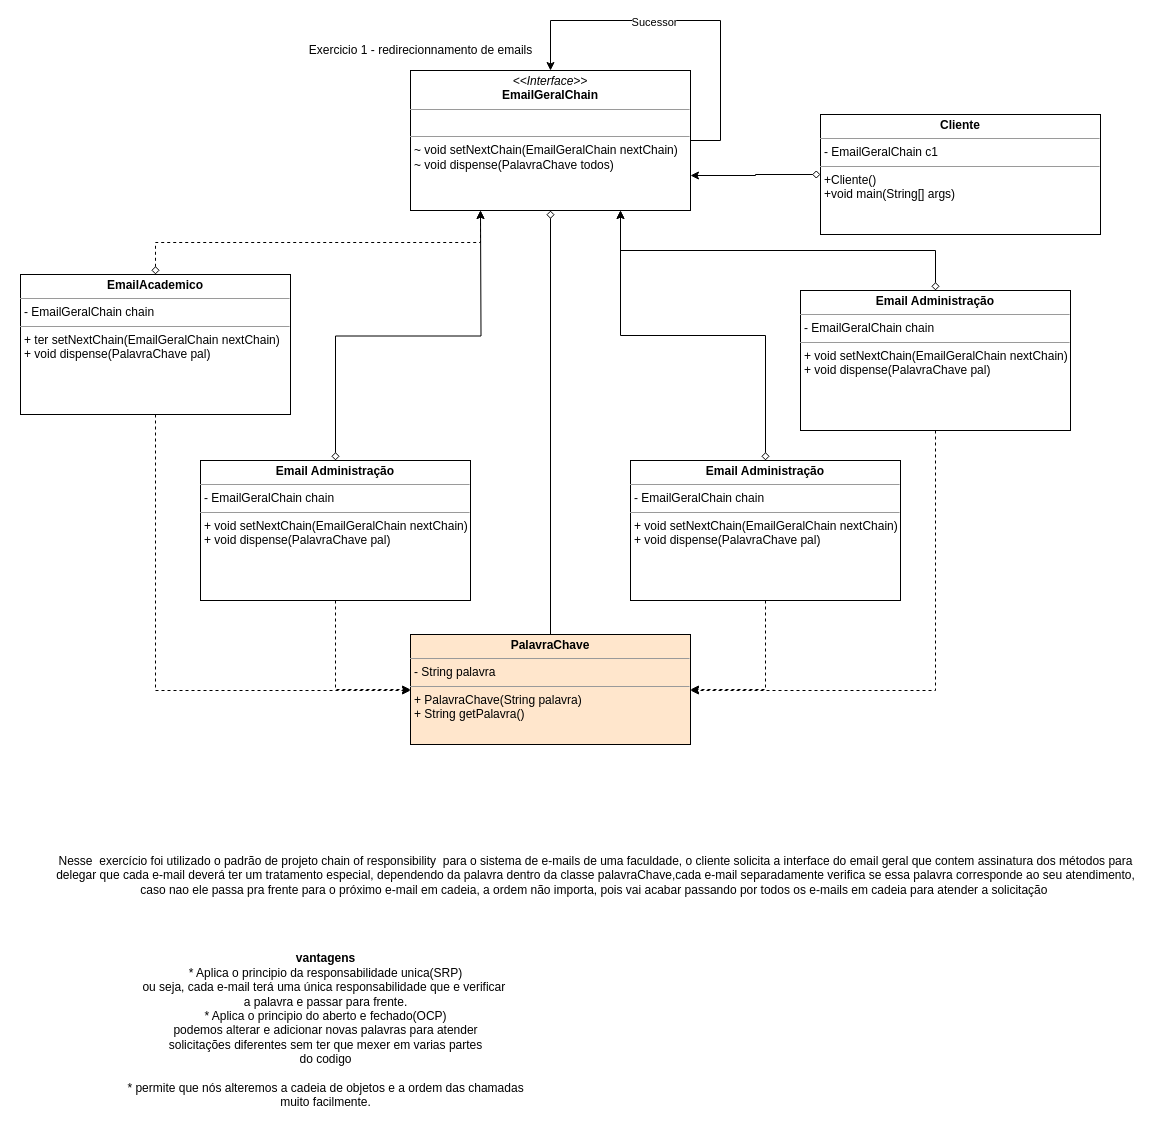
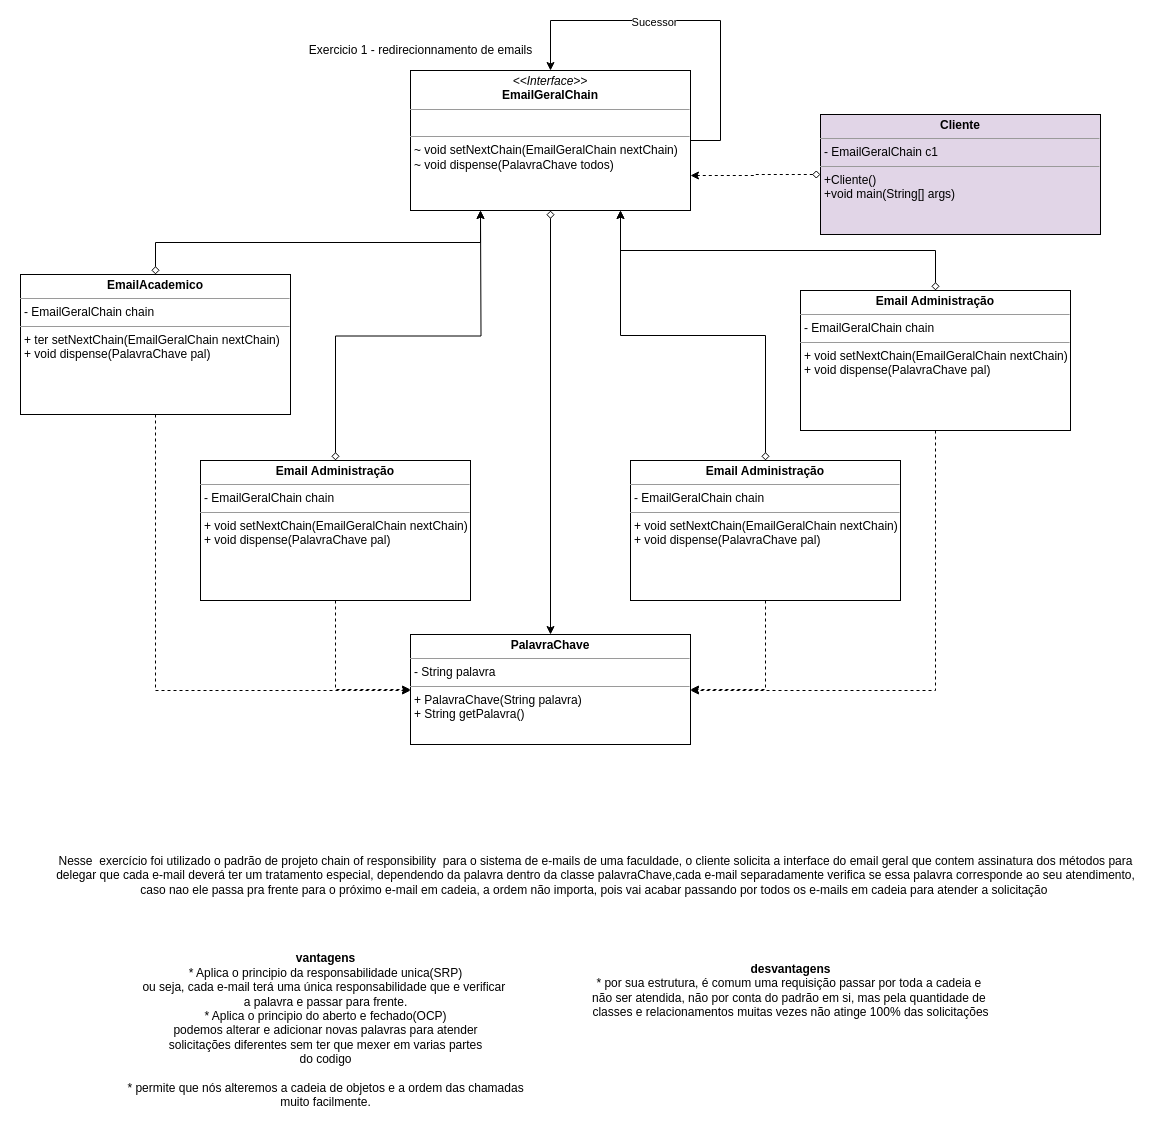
(961, 175) -> (961, 175)
(756, 176) -> (756, 176)
(306, 243) -> (306, 243)
(551, 629) -> (551, 626)
(551, 690) -> (551, 690)
none -> (791, 991)
